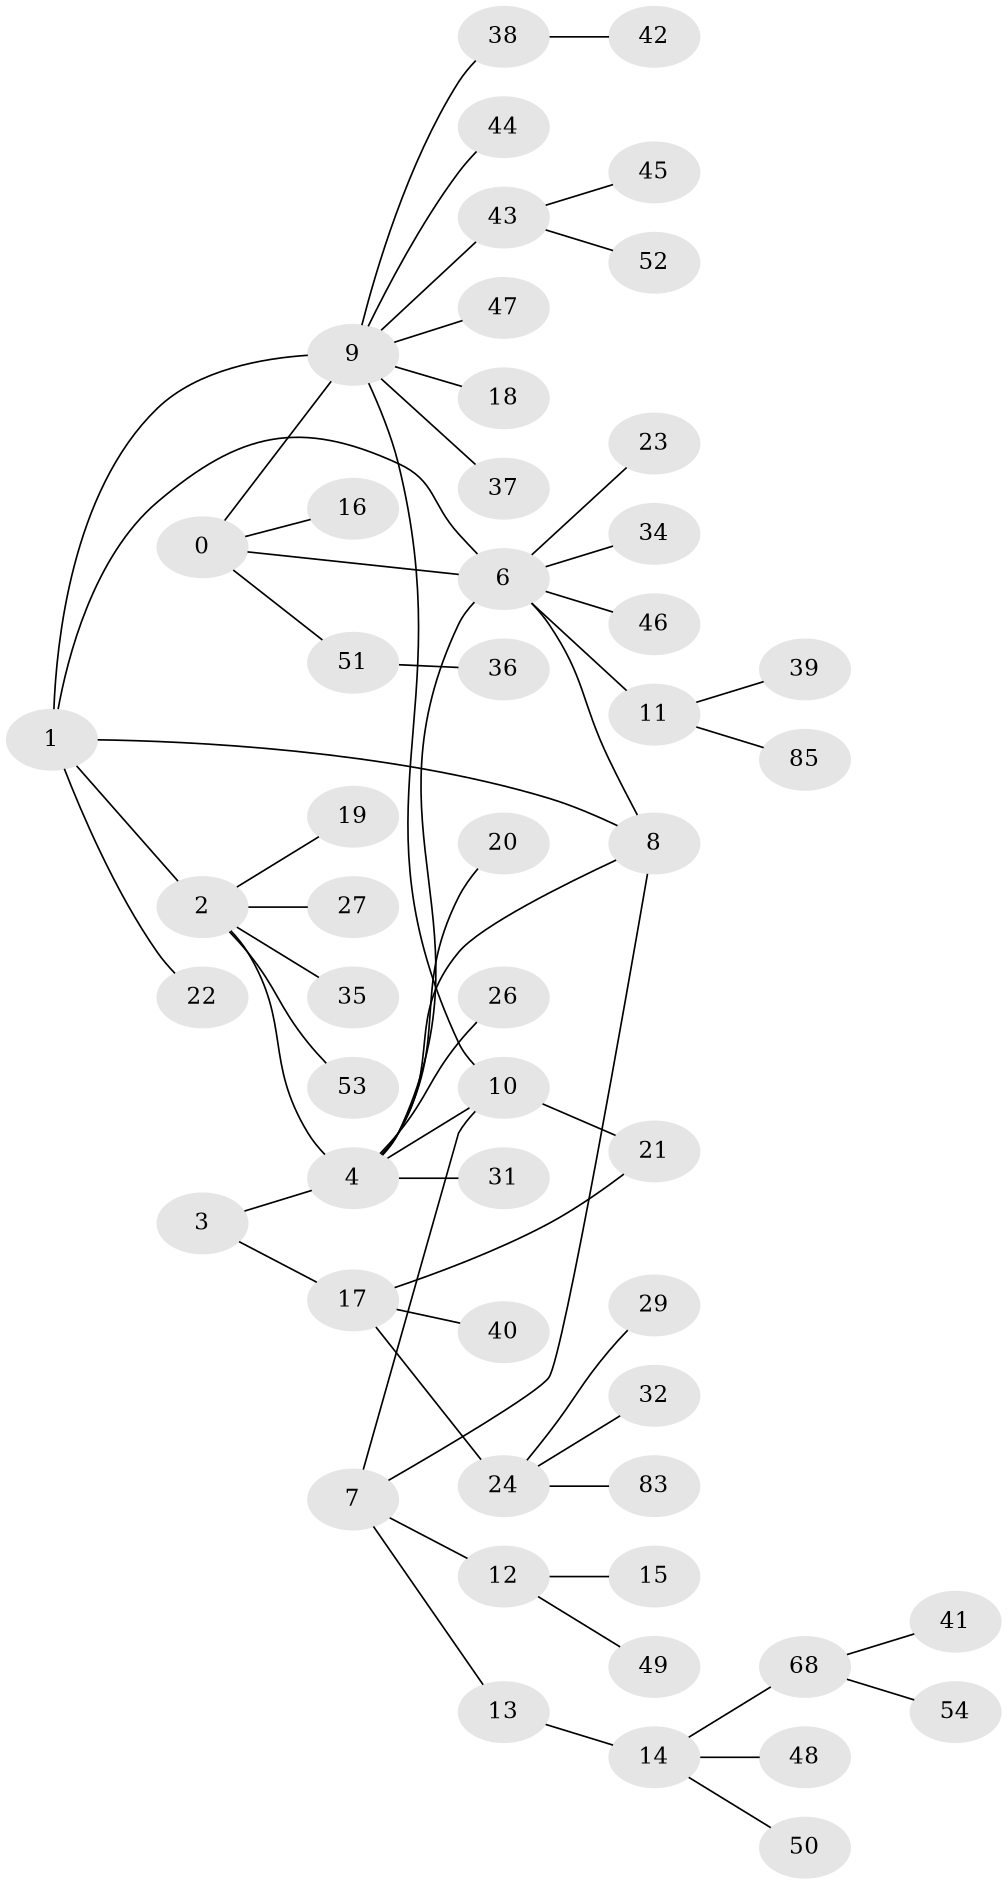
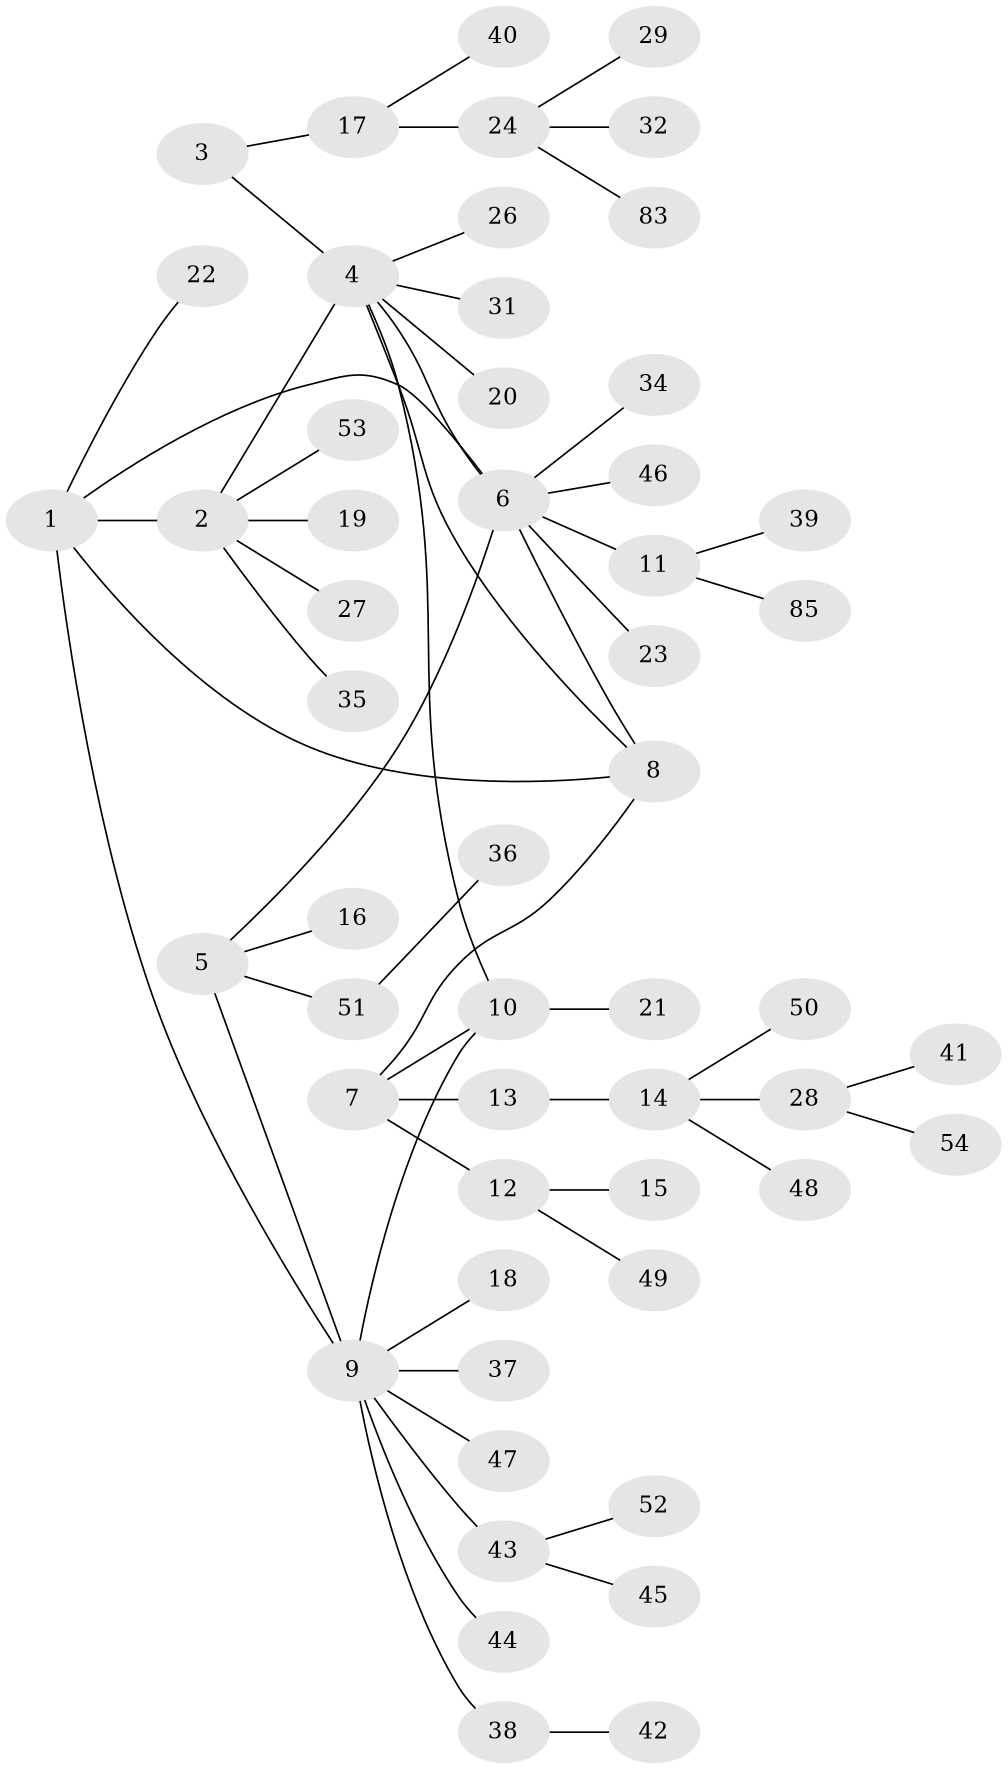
(203, 547) -> (203, 964)
(514, 1241) -> none
(805, 1667) -> (805, 1100)
